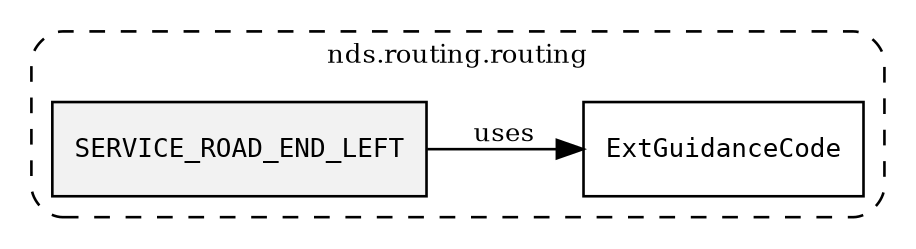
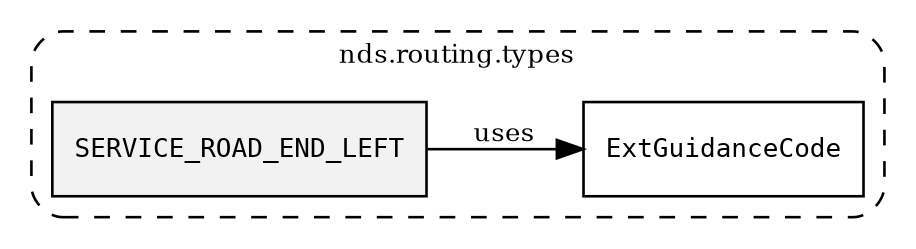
(458, 56) -> (458, 56)
